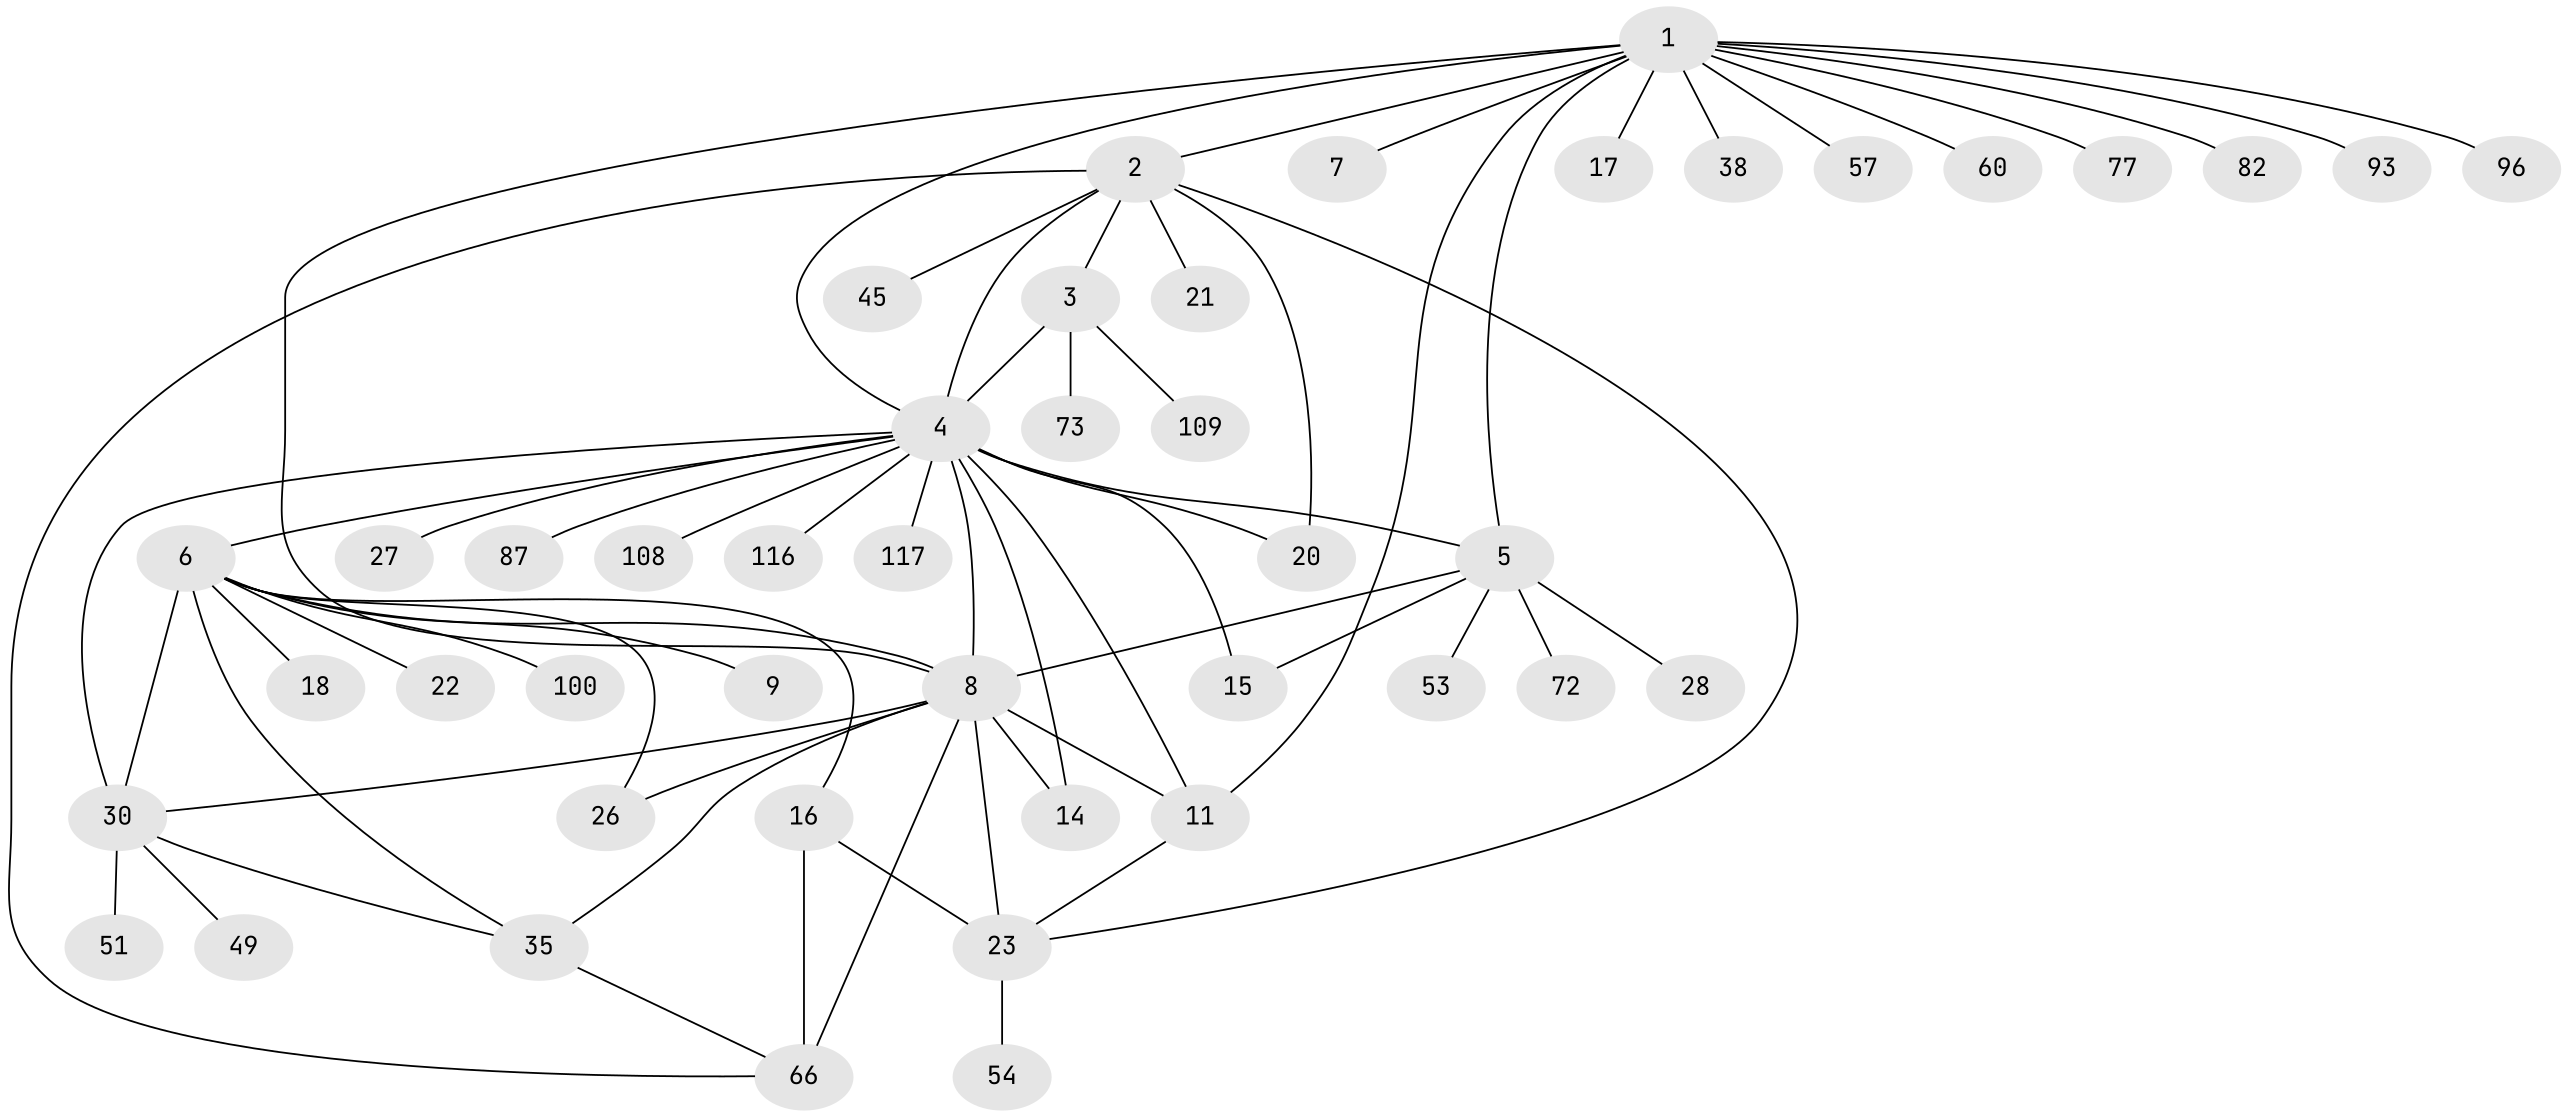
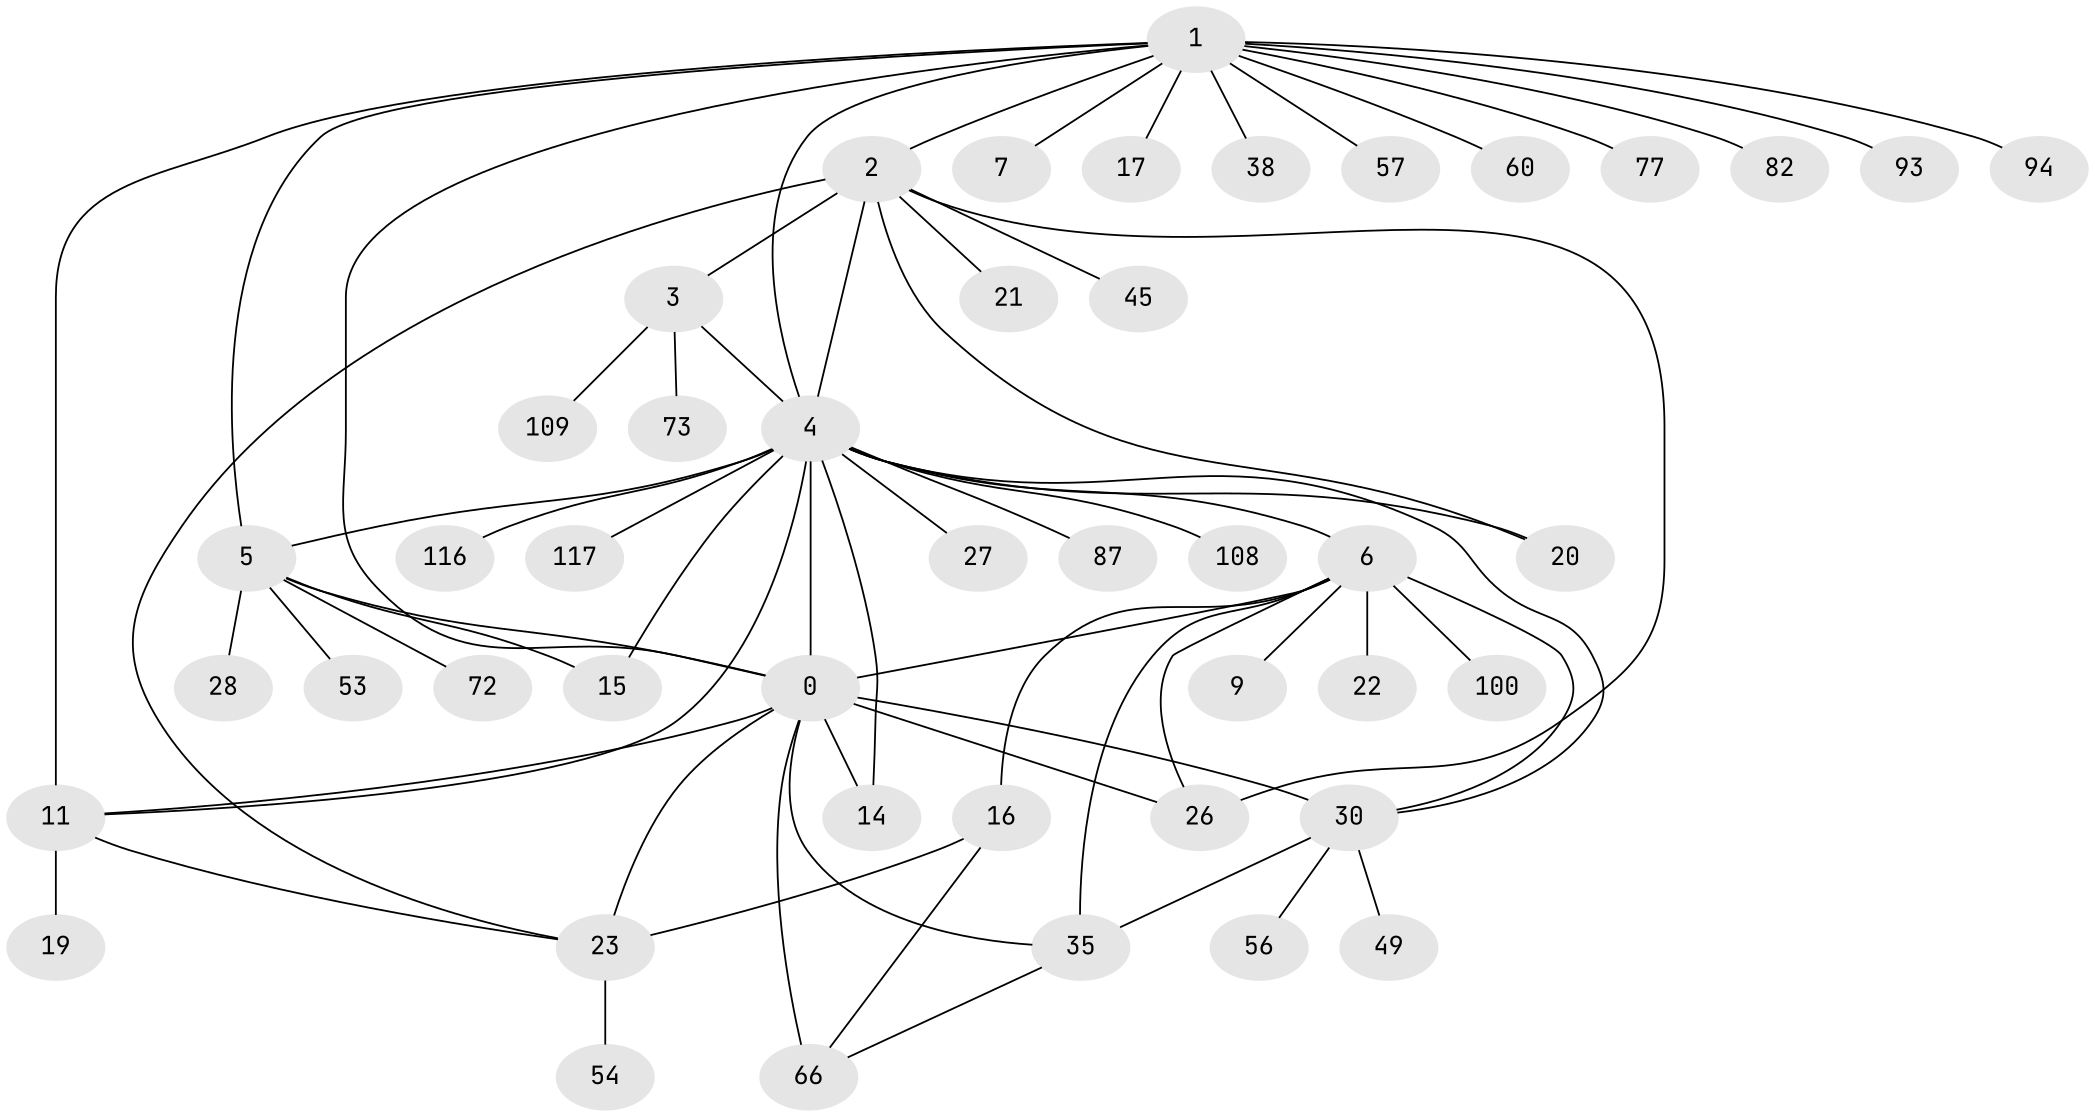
(2512, 169) -> (2039, 169)
(43, 551) -> (1645, 324)
(316, 688) -> none
(971, 688) -> (811, 688)
none -> (56, 948)
(114, 948) -> (1259, 948)
